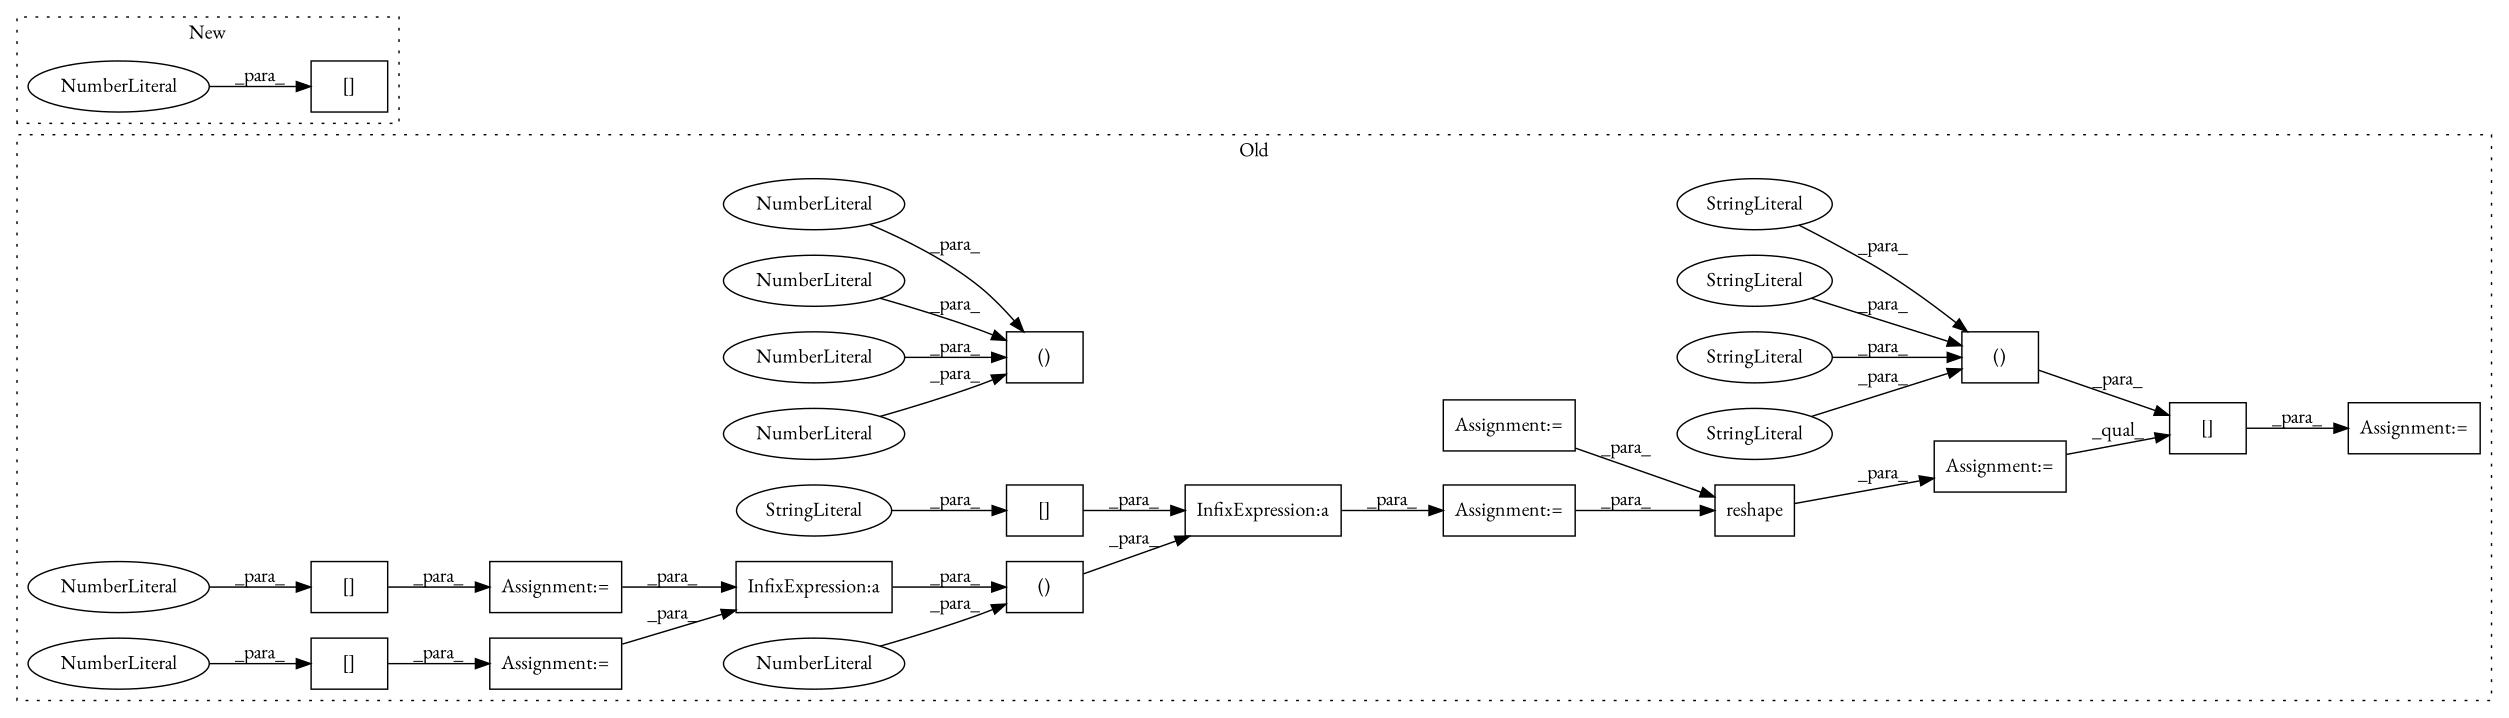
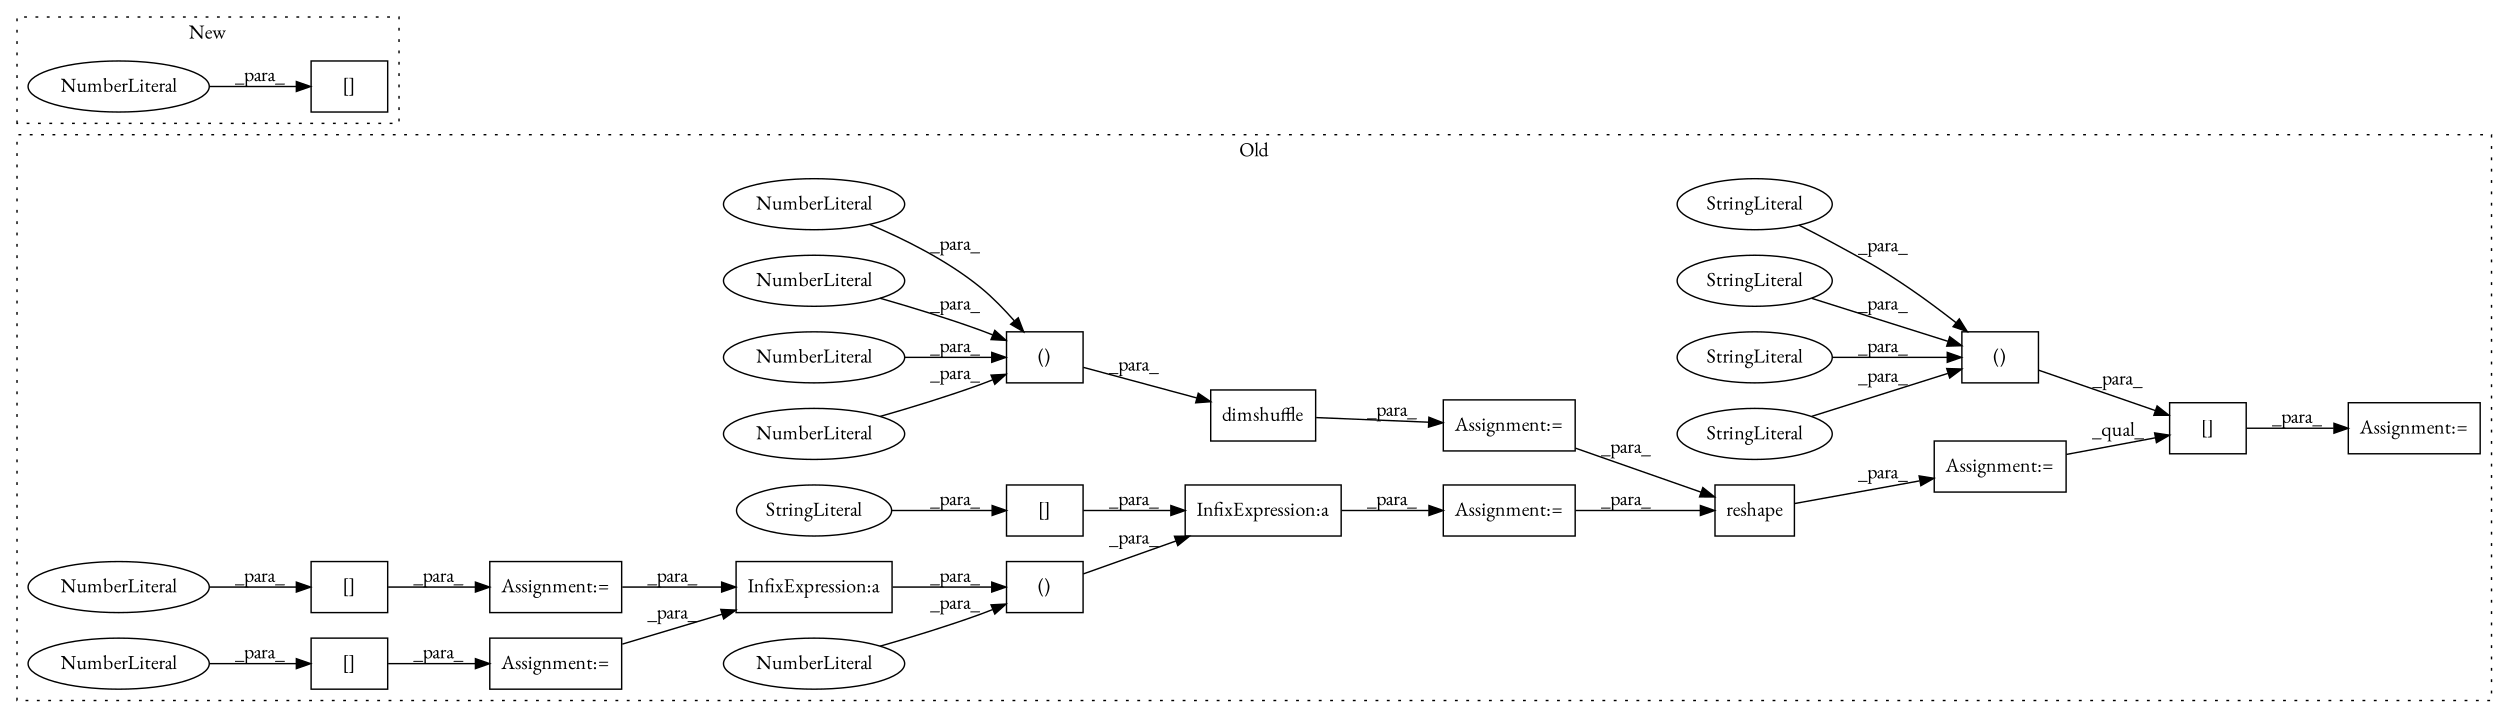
none -> (1263, 415)
